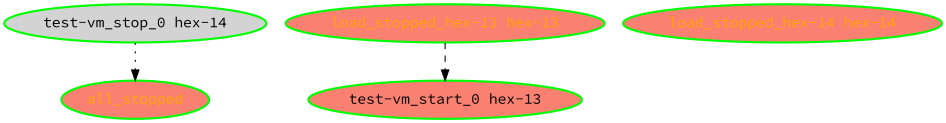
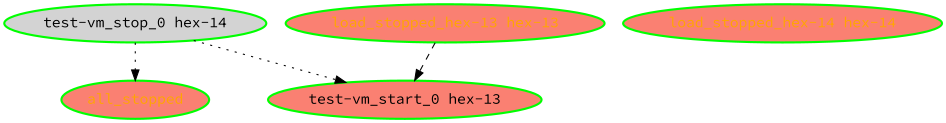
none -> (265, 60)
